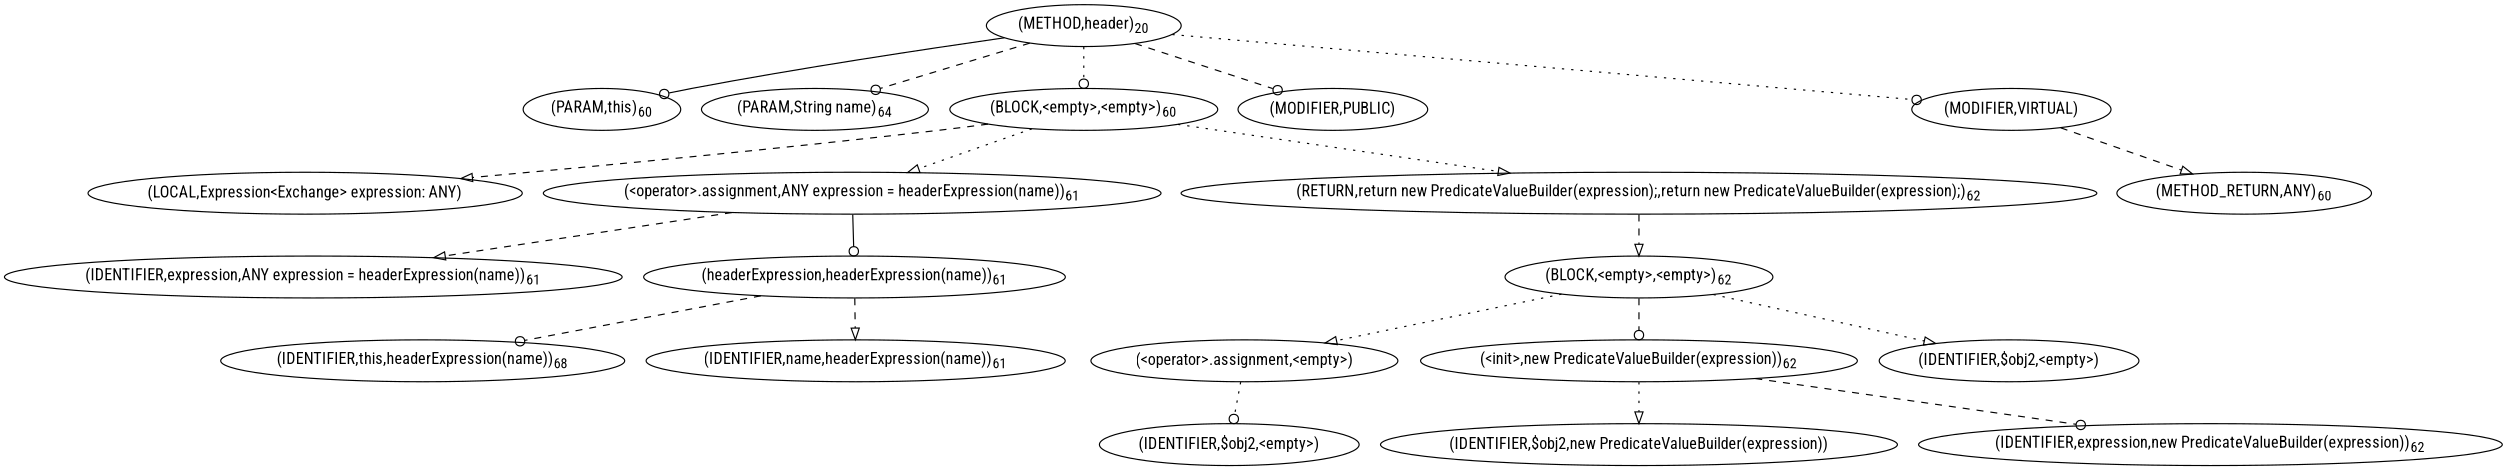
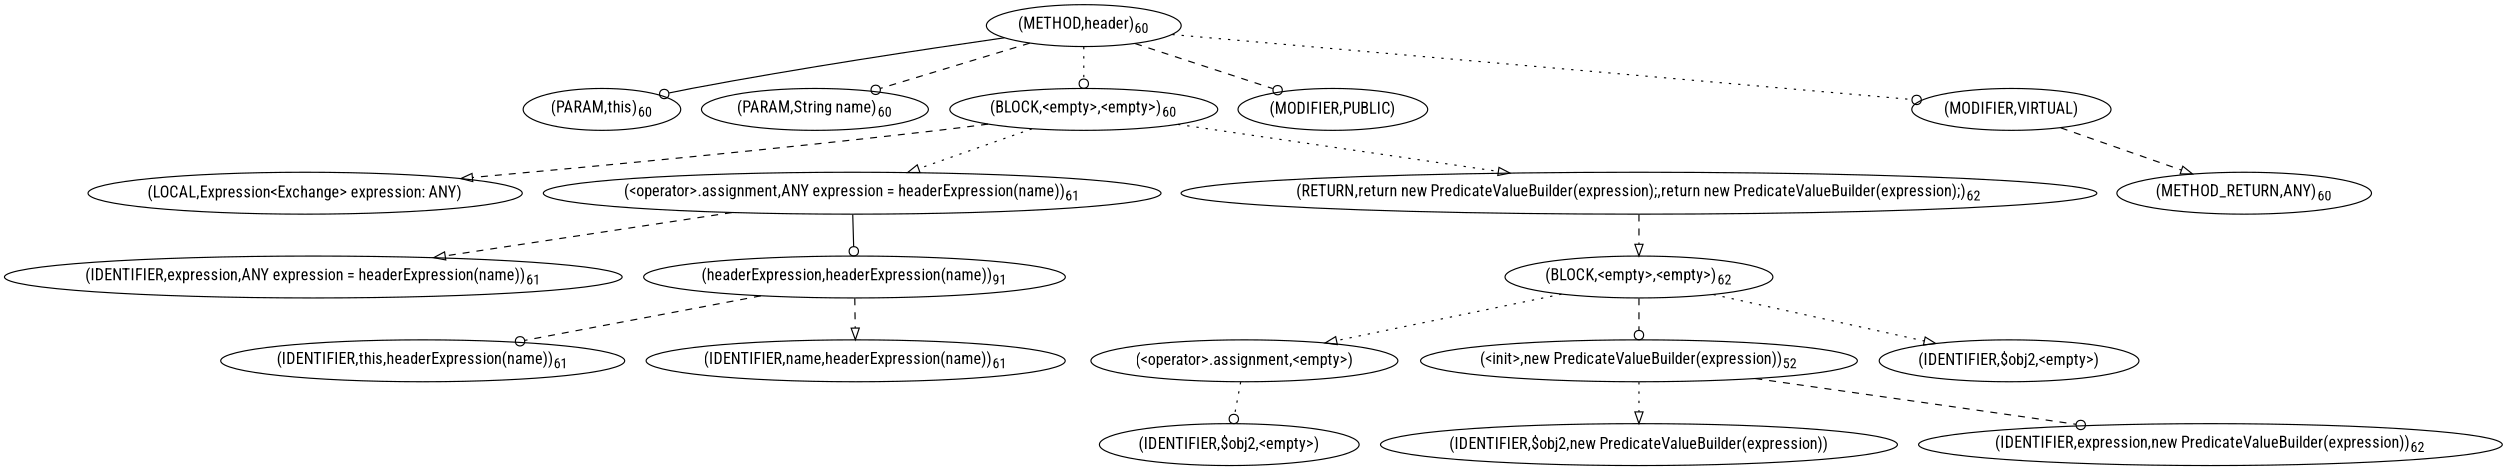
(1142, 24) -> (1142, 24)
(885, 108) -> (885, 108)
(1000, 275) -> (1000, 275)
(561, 359) -> (561, 359)
(1790, 359) -> (1790, 359)
